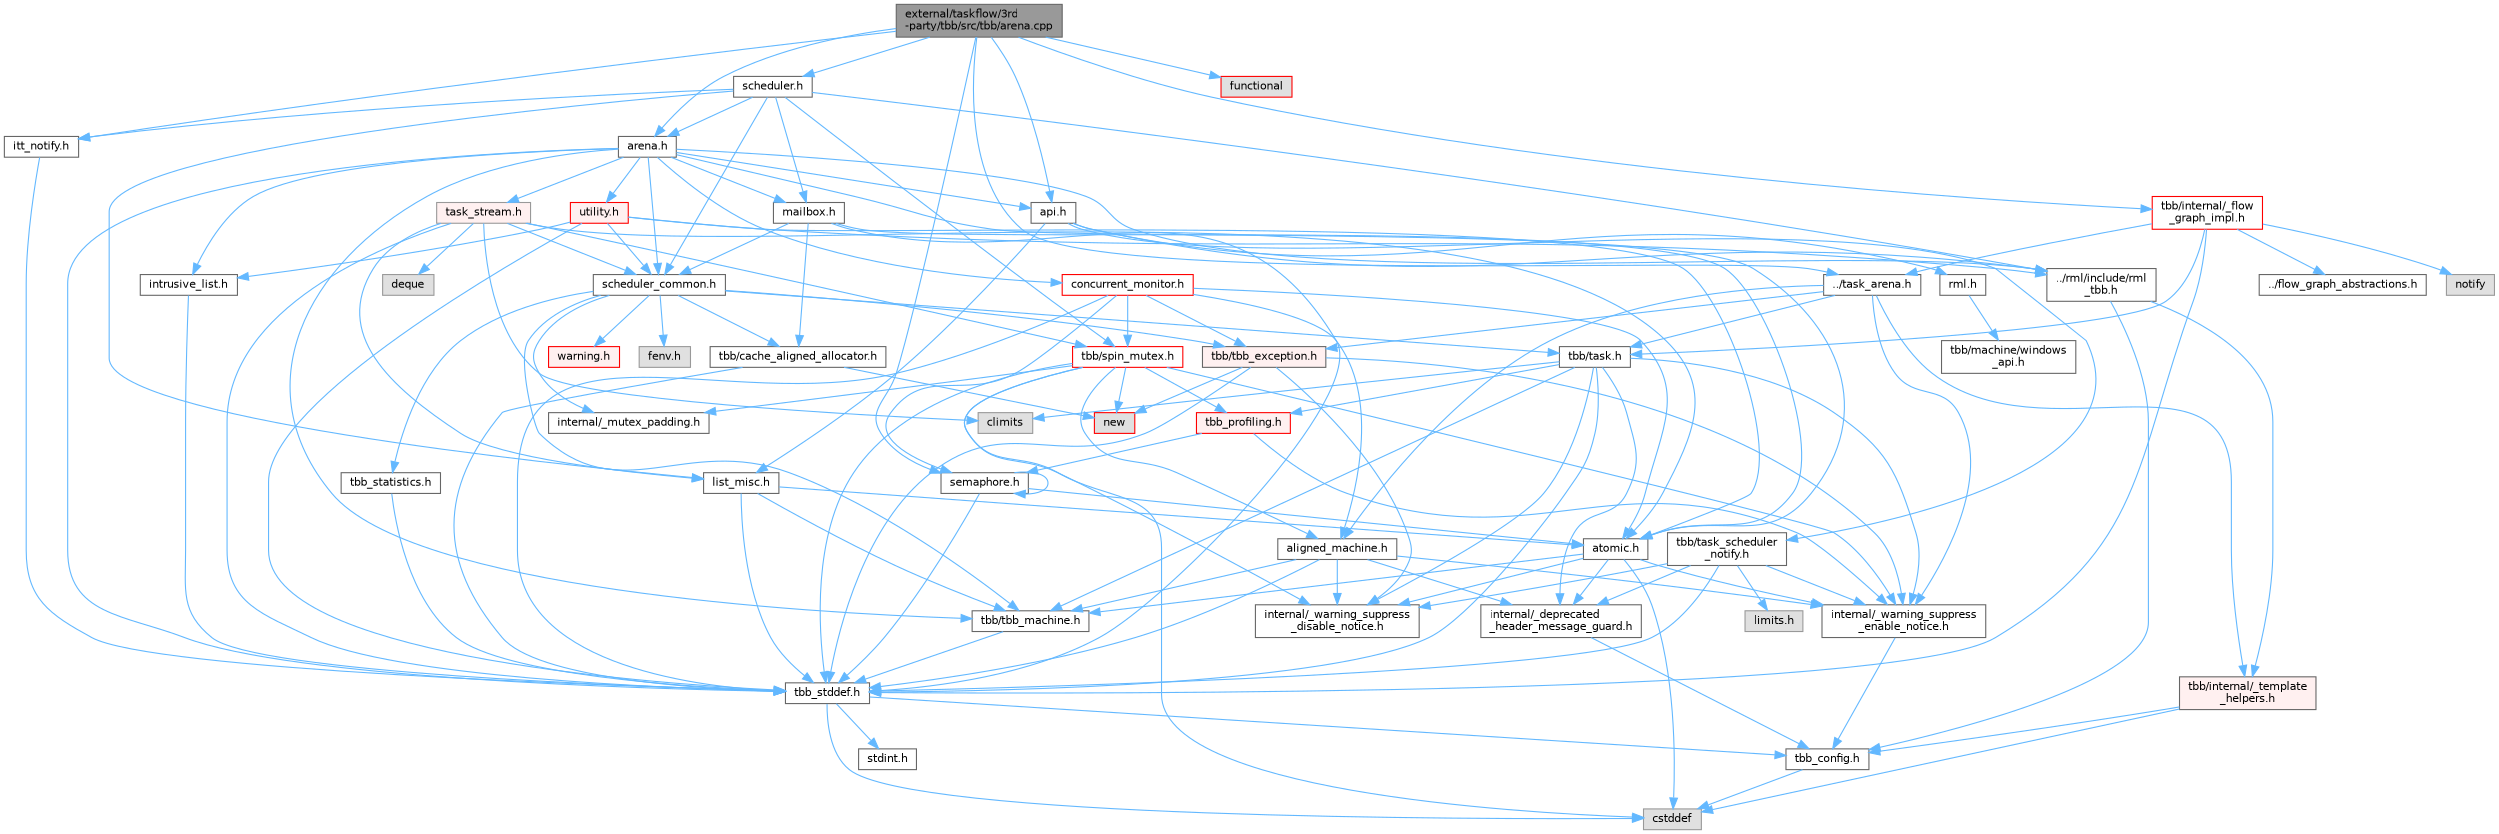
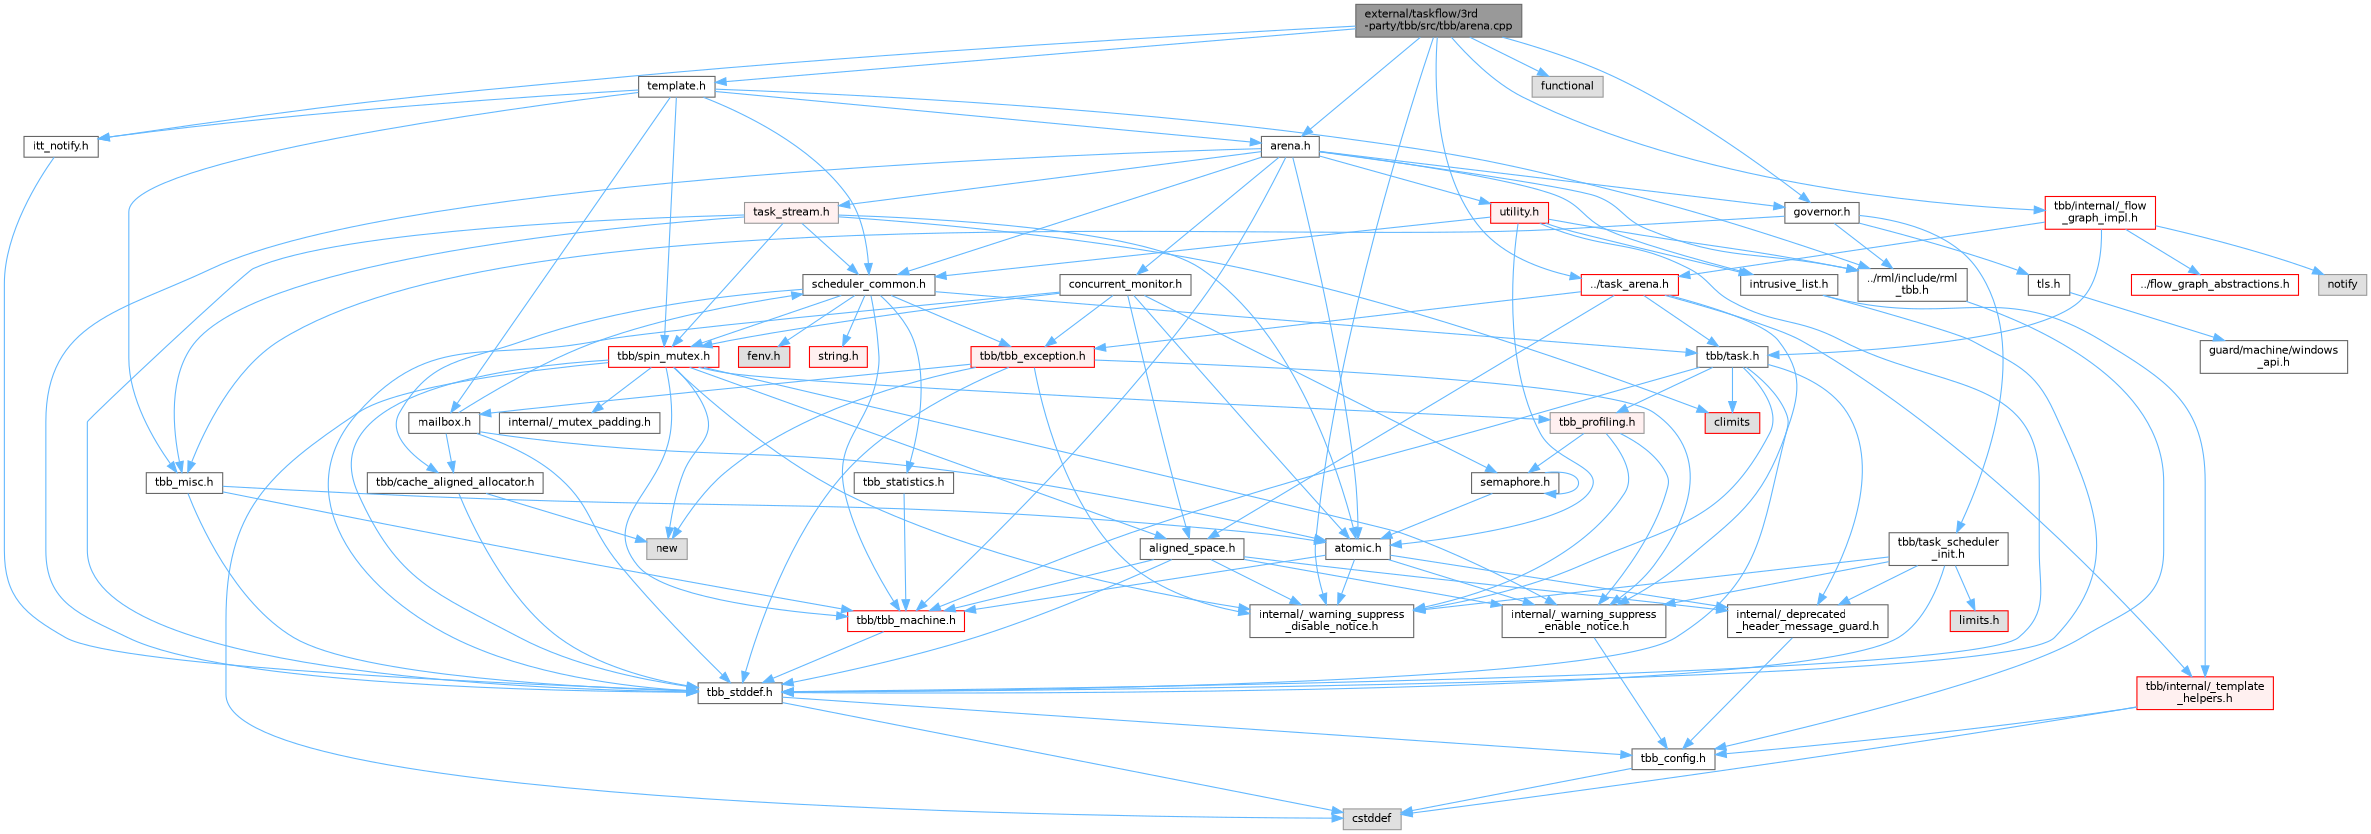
(773, 87) -> (677, 87)
(1257, 87) -> (1568, 87)
(728, 180) -> (719, 389)
(1053, 213) -> (1822, 213)
(926, 257) -> (1362, 285)
(408, 285) -> none
(1128, 285) -> (1126, 285)
(1872, 285) -> (1630, 285)
(1963, 285) -> (2049, 285)
(2343, 285) -> (2215, 285)
(537, 344) -> (796, 311)
(584, 357) -> (838, 357)
(665, 357) -> (764, 357)
(1264, 357) -> (1033, 357)
(2009, 357) -> (2274, 357)
(1833, 412) -> none
(1005, 423) -> (1732, 423)
(1115, 423) -> (667, 549)
(1243, 423) -> (1597, 423)
(2273, 454) -> (2137, 363)
(741, 483) -> (184, 483)
(1337, 549) -> (1192, 549)
(1727, 549) -> (1949, 549)
none -> (1564, 552)
none -> (637, 564)
(920, 590) -> none
(1031, 621) -> (906, 621)
(1774, 621) -> (1979, 621)
(486, 652) -> (905, 546)
(1667, 668) -> none
(1718, 677) -> none
(2248, 693) -> (2205, 693)
(888, 759) -> none
